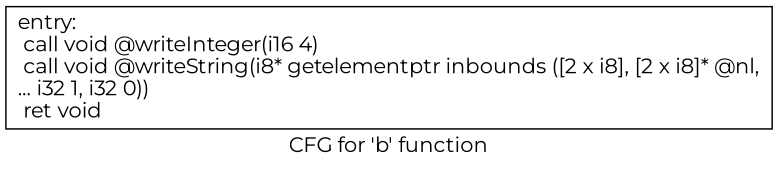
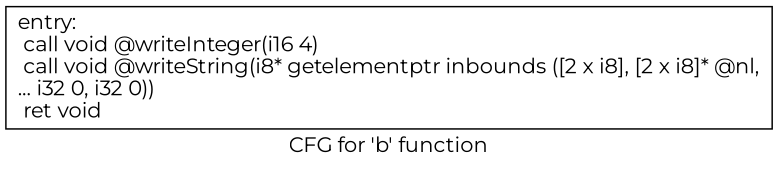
(84, 89) -> (87, 89)
